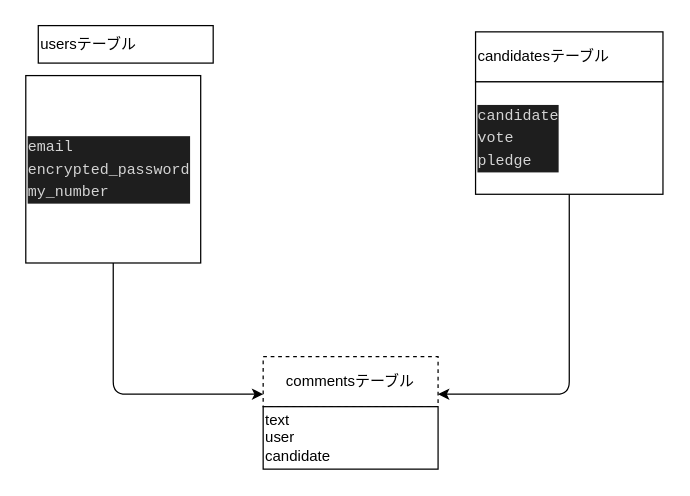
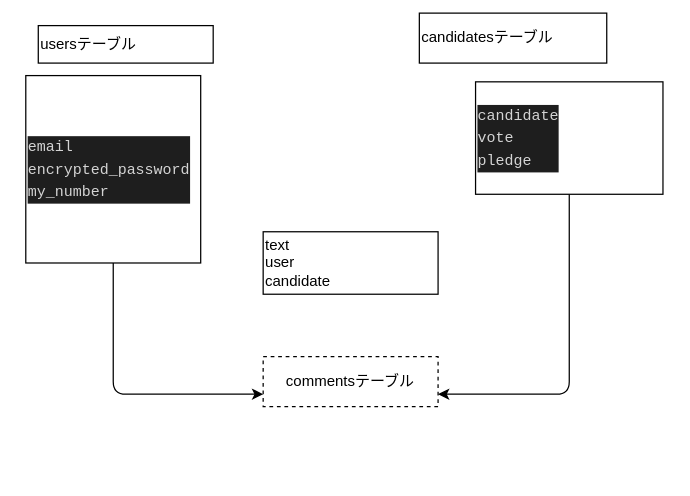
(569, 57) -> (513, 38)
(351, 438) -> (351, 263)
